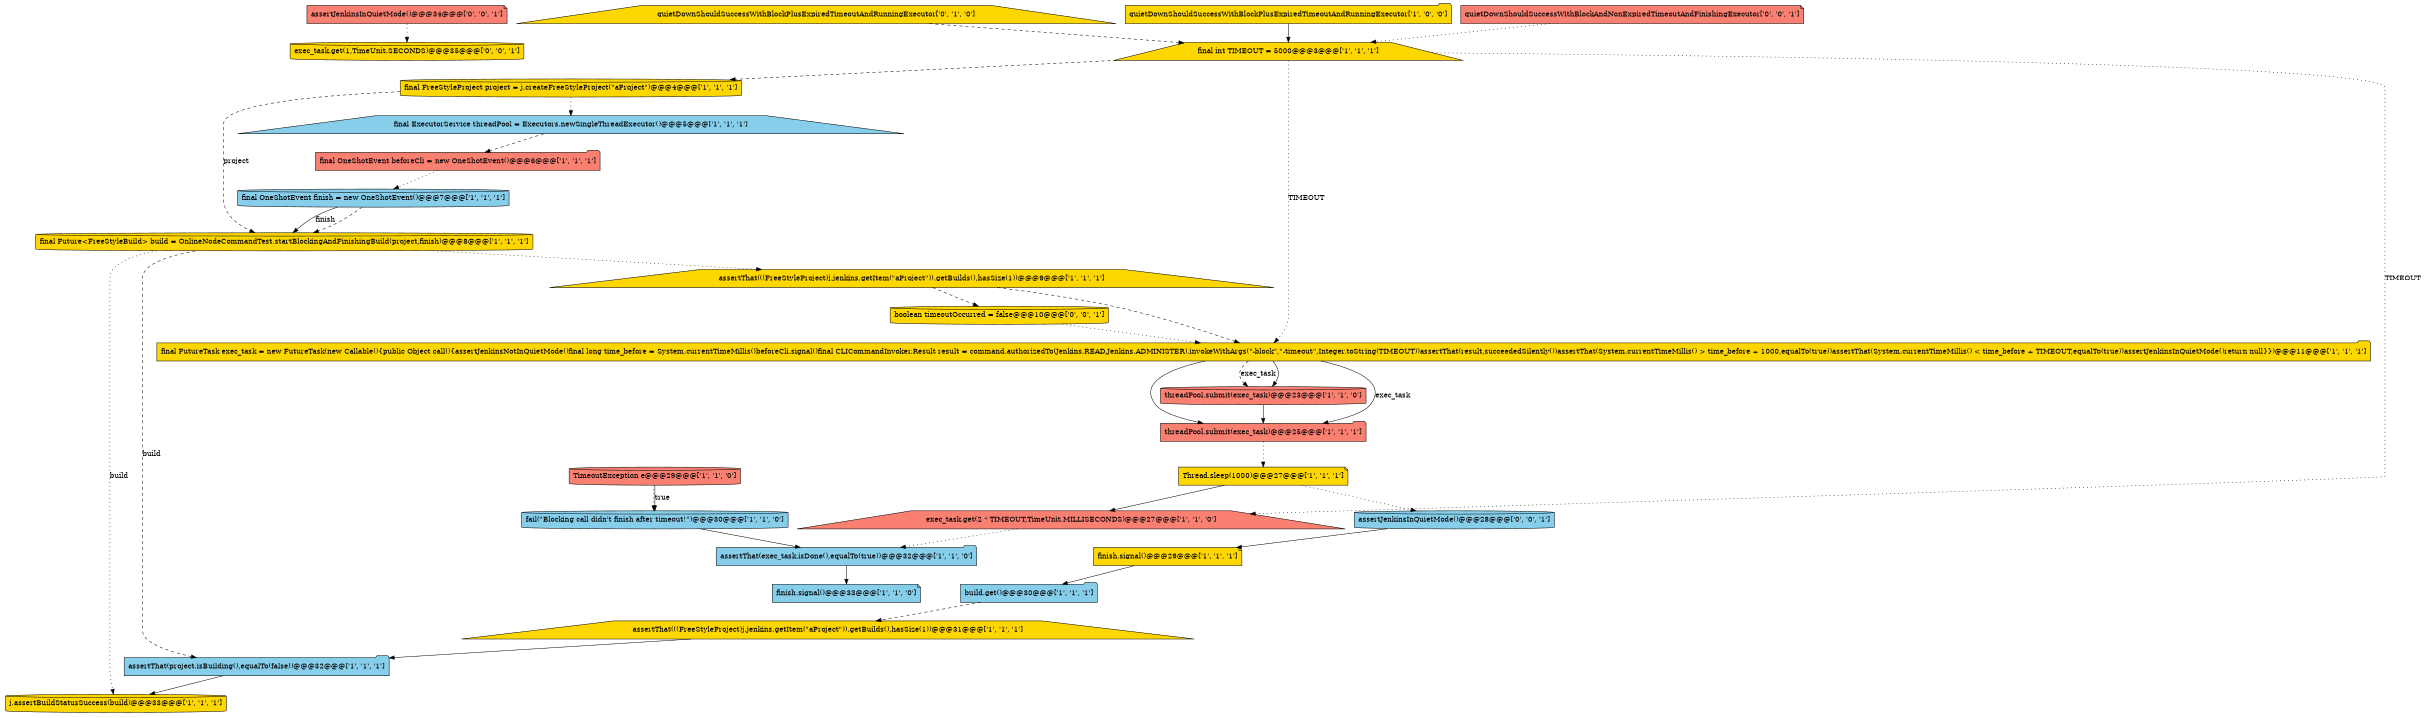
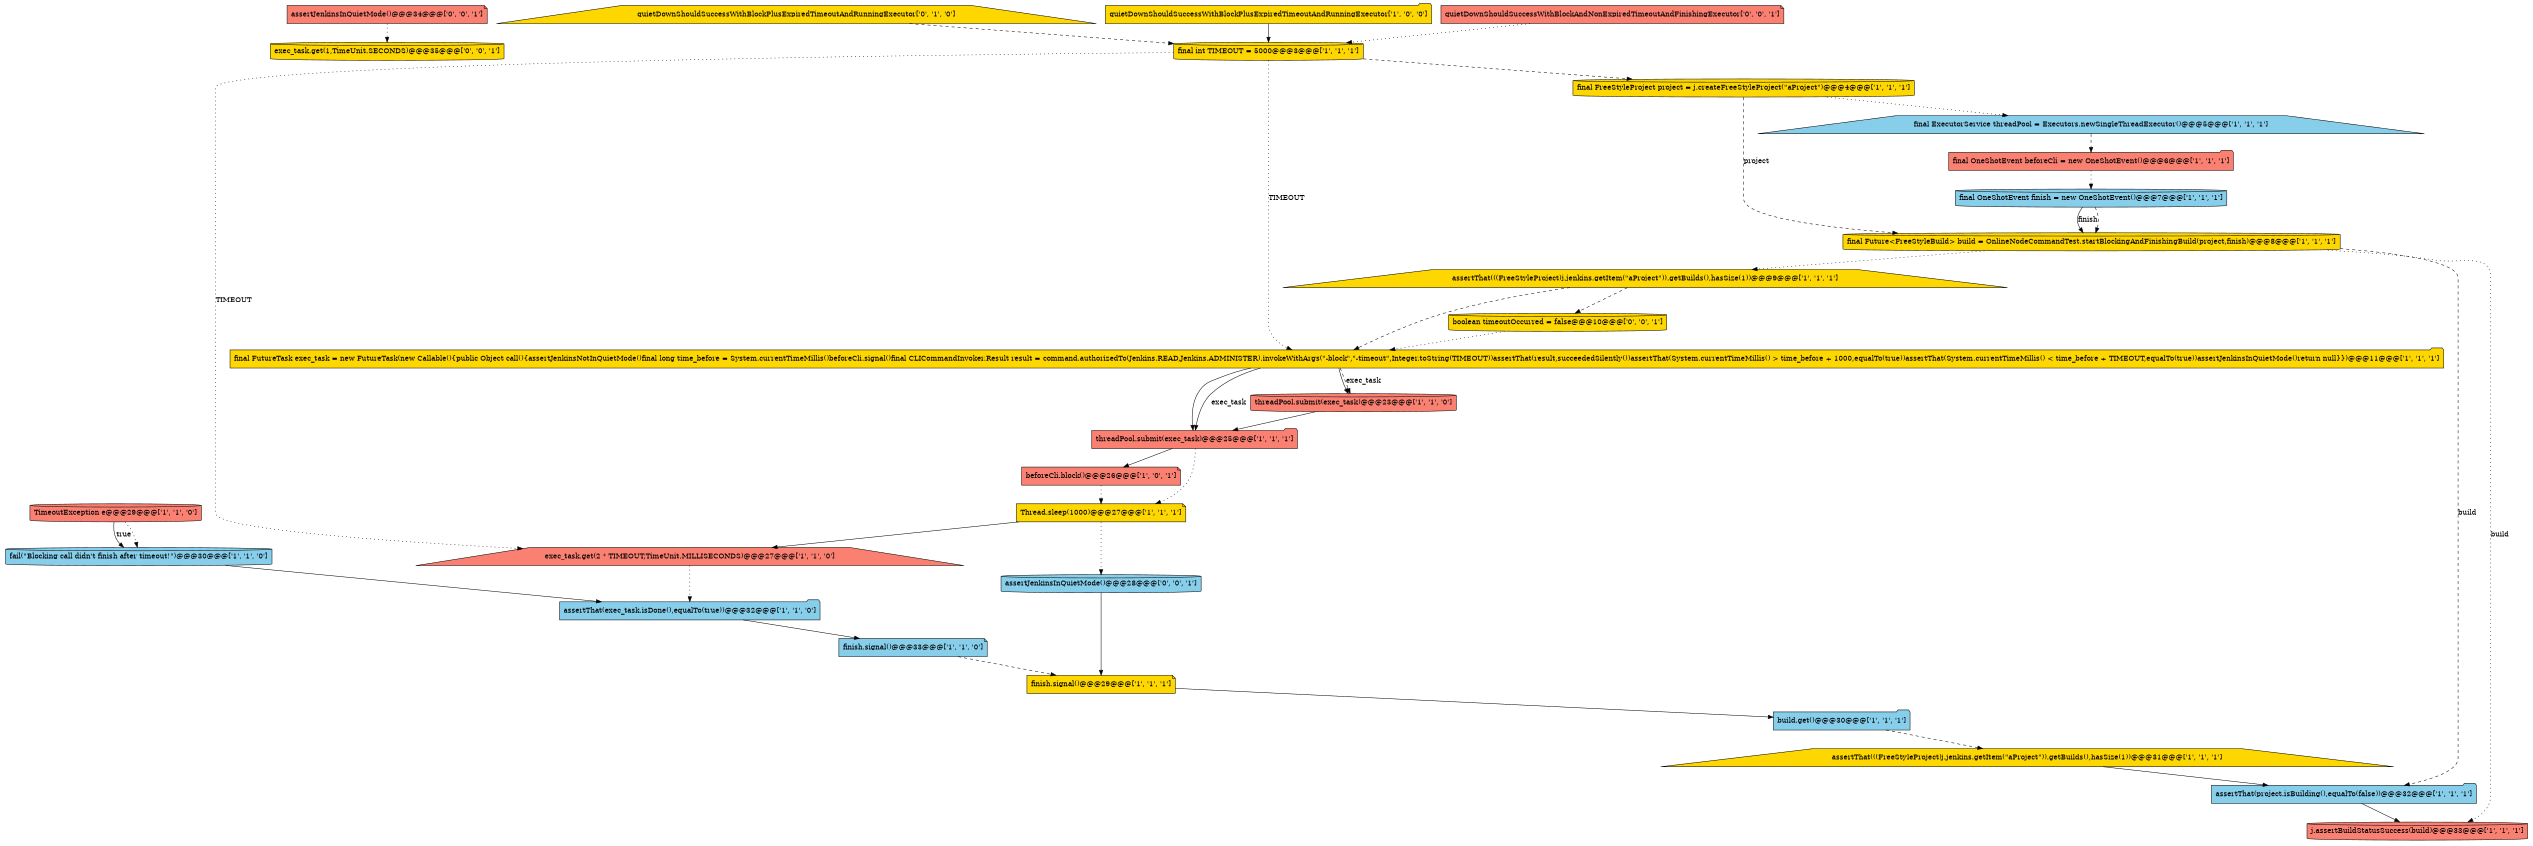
(1288, 51) -> (1269, 51)
none -> (1101, 476)
none -> (1004, 665)
(116, 703) -> (2417, 831)
